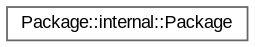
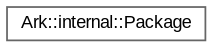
(127, 24) -> (106, 24)
